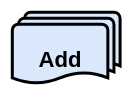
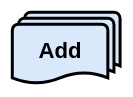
(60, 60) -> (60, 51)
